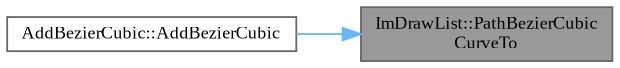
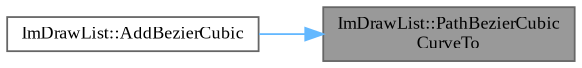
(152, 34) -> (133, 34)
